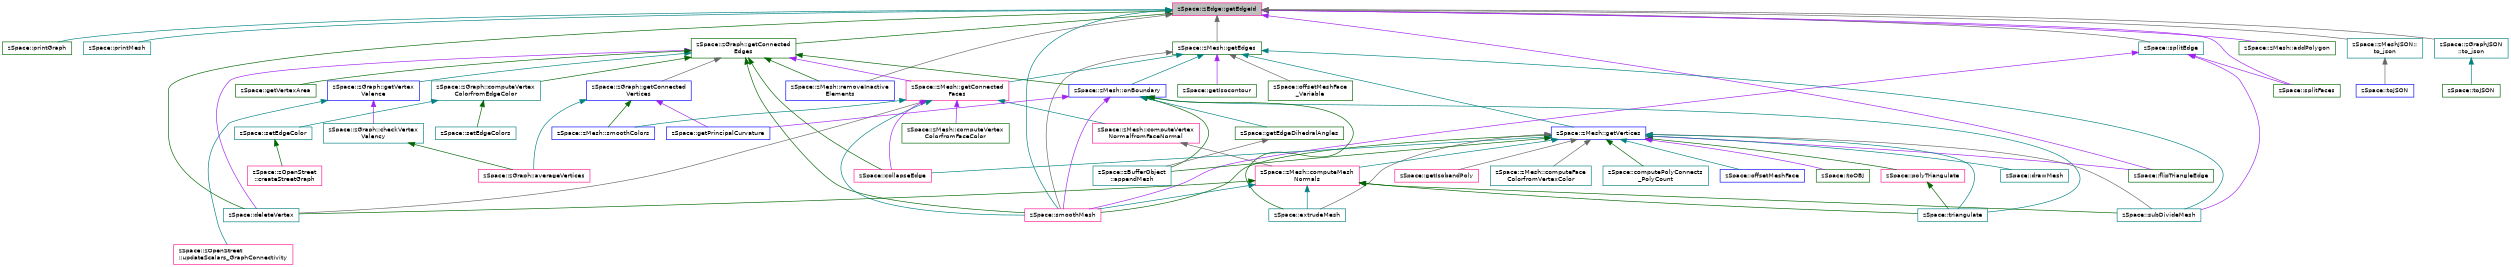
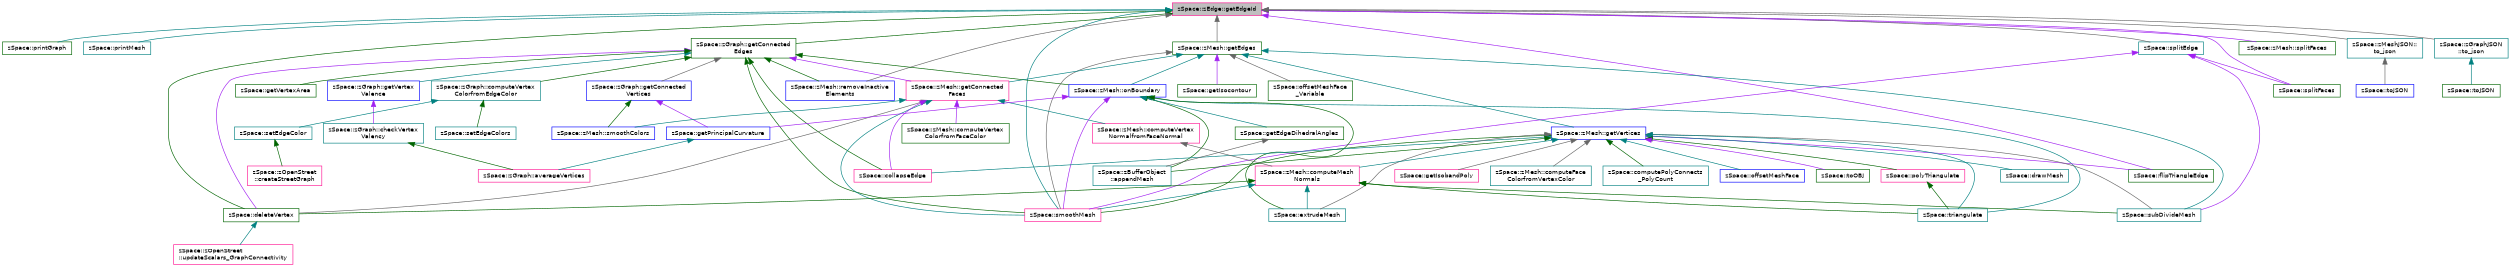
(2287, 48) -> (2287, 48)
(544, 127) -> (623, 155)
(215, 142) -> (247, 236)
(261, 215) -> (261, 215)
